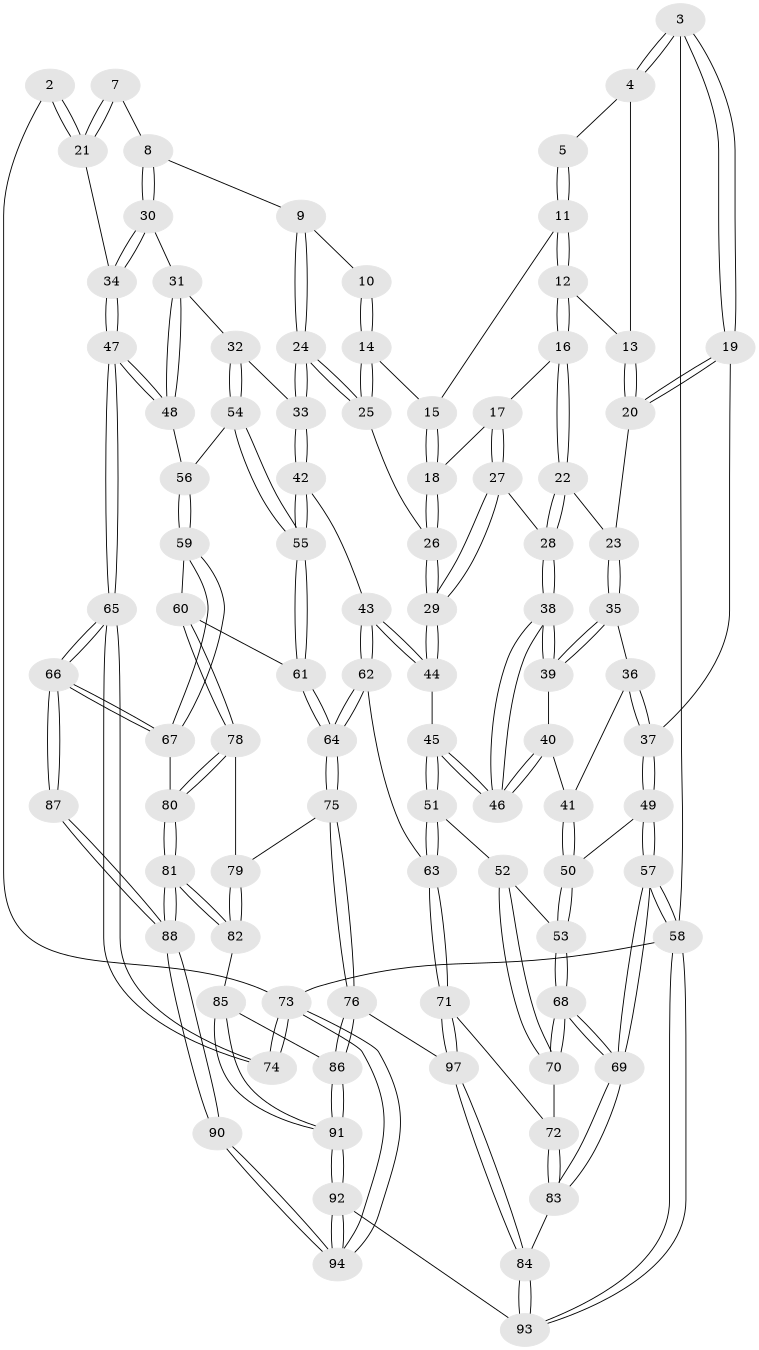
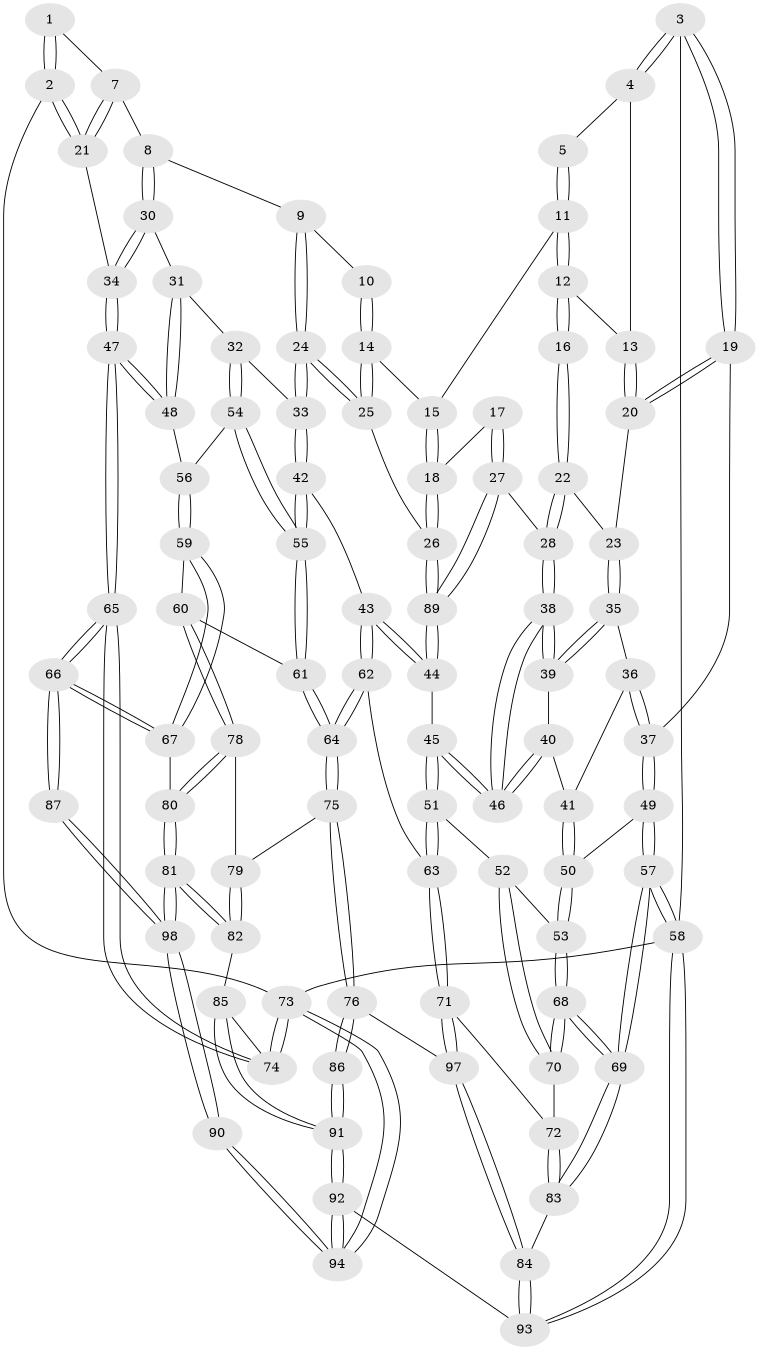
none -> (50, 20)
(530, 380) -> none
(432, 610) -> (432, 610)
(170, 937) -> (170, 937)
(279, 1035) -> (247, 1035)
